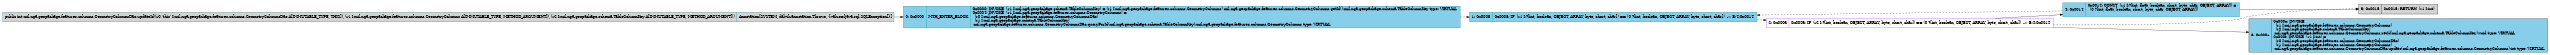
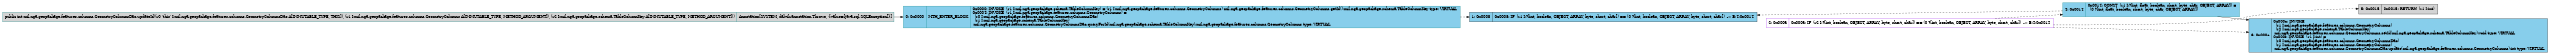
(2298, 9) -> (2232, 18)
(1613, 17) -> (1613, 17)
(2028, 17) -> (2028, 17)
(1760, 20) -> none
(2150, 30) -> (2150, 30)
